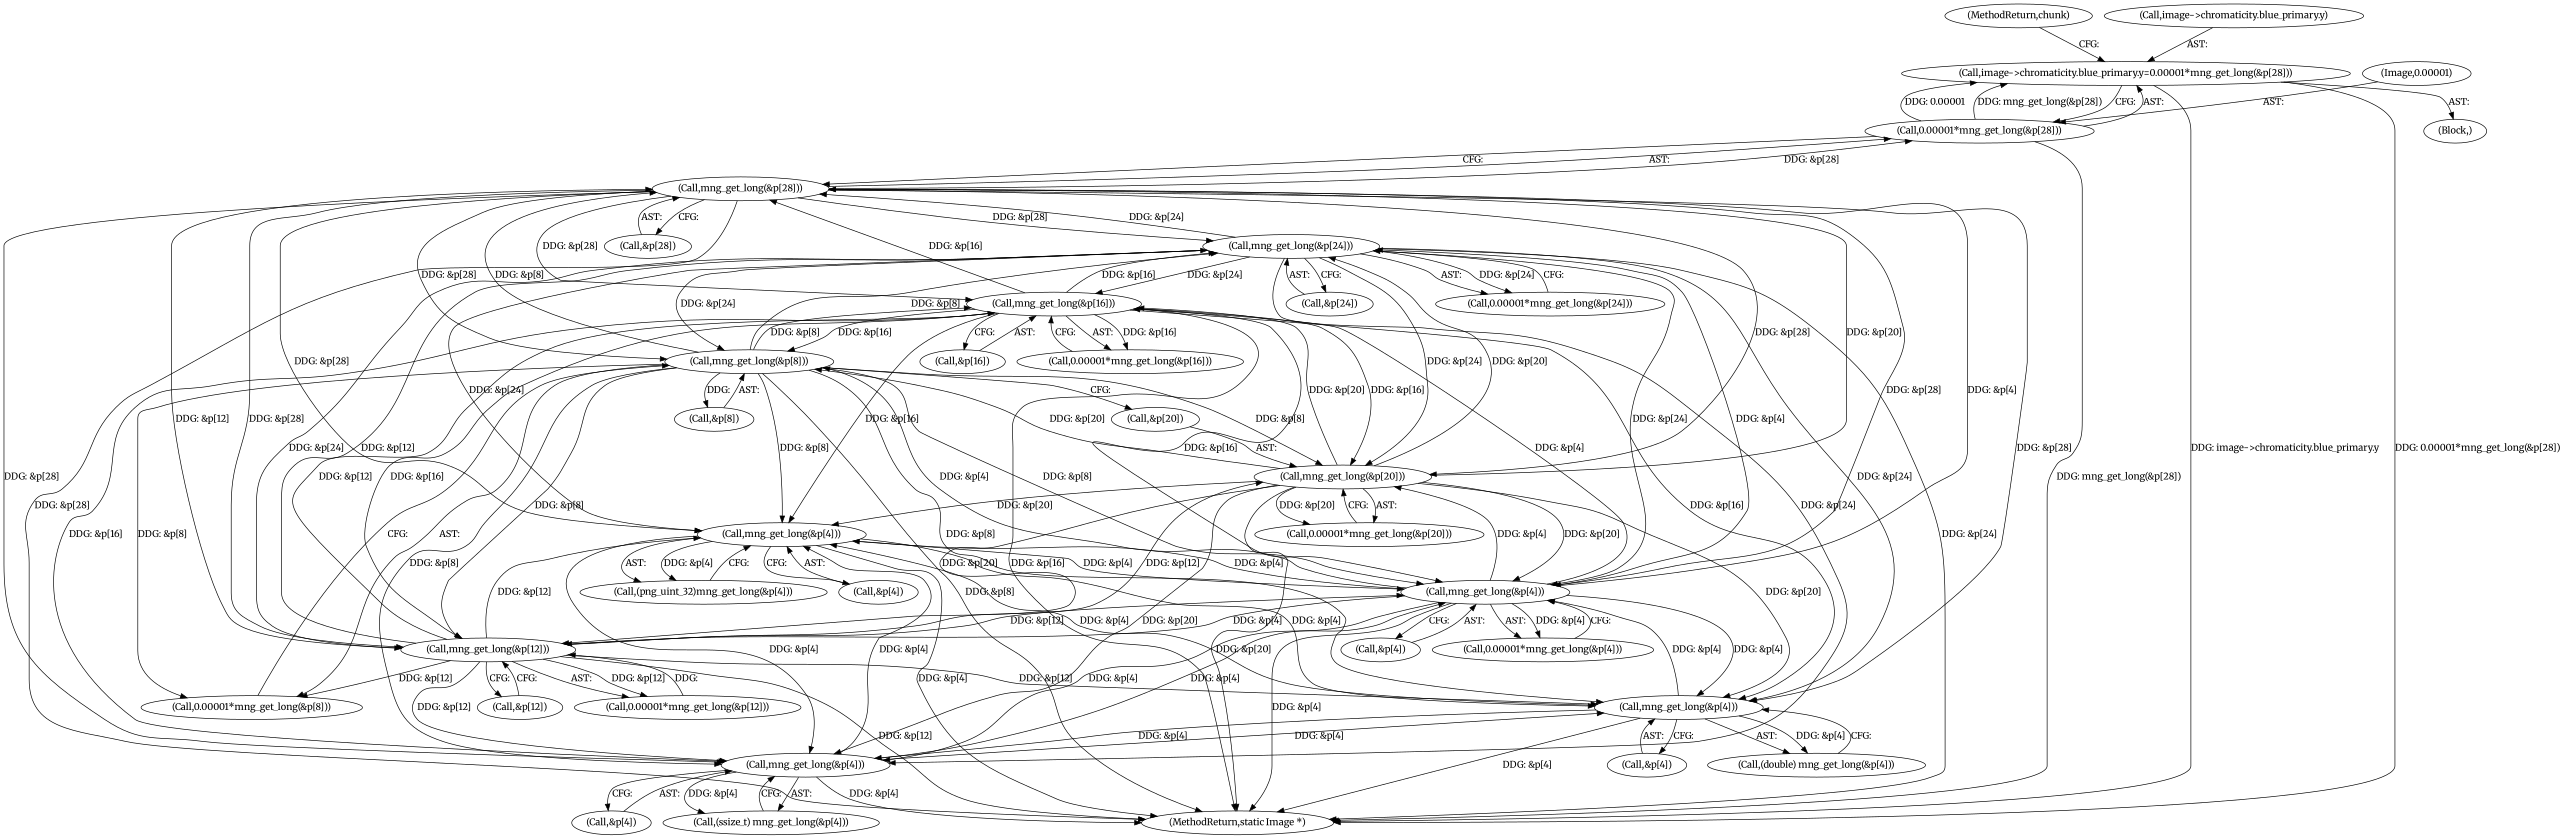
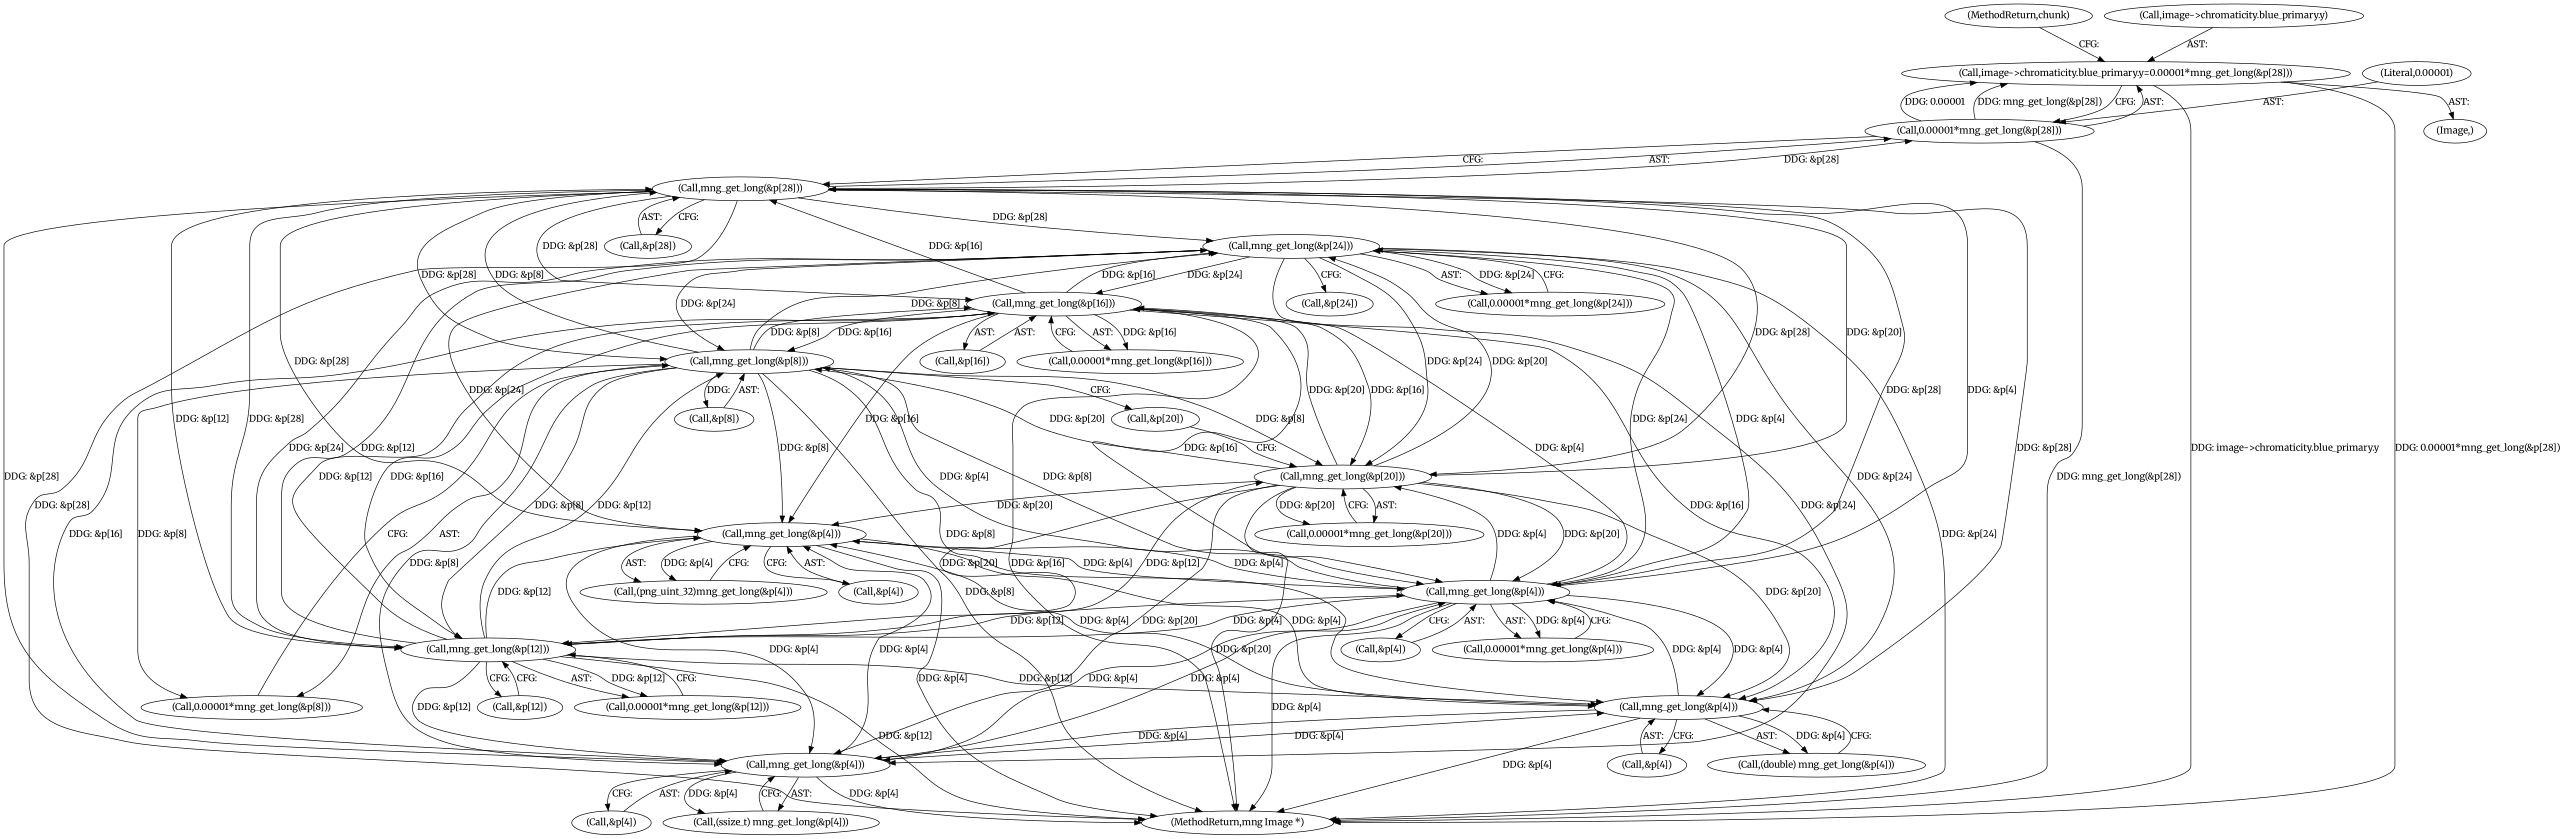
(2417, 74) -> (2417, 74)
(2455, 131) -> (2455, 131)
(1031, 211) -> none
(1291, 283) -> none
(986, 333) -> (986, 333)
(1268, 448) -> (1268, 448)
(379, 679) -> (581, 515)
(688, 679) -> (688, 679)
(1238, 823) -> (1238, 823)
